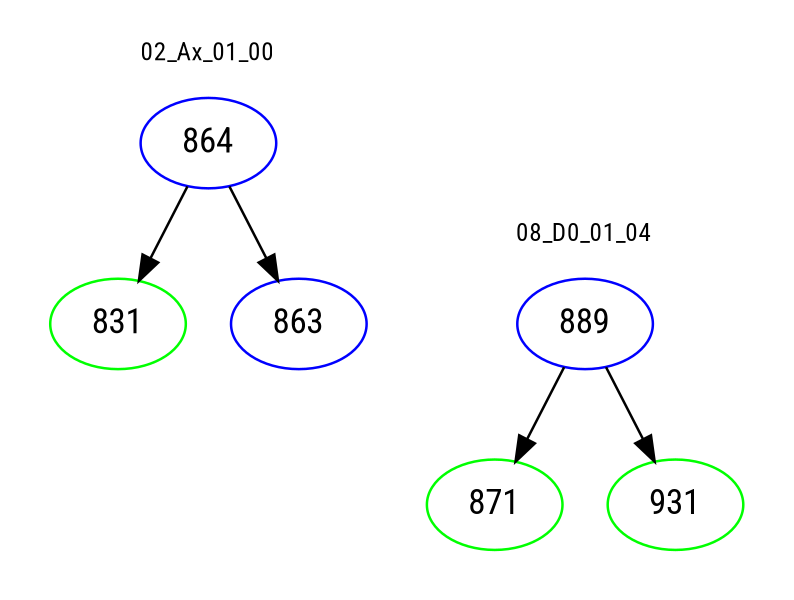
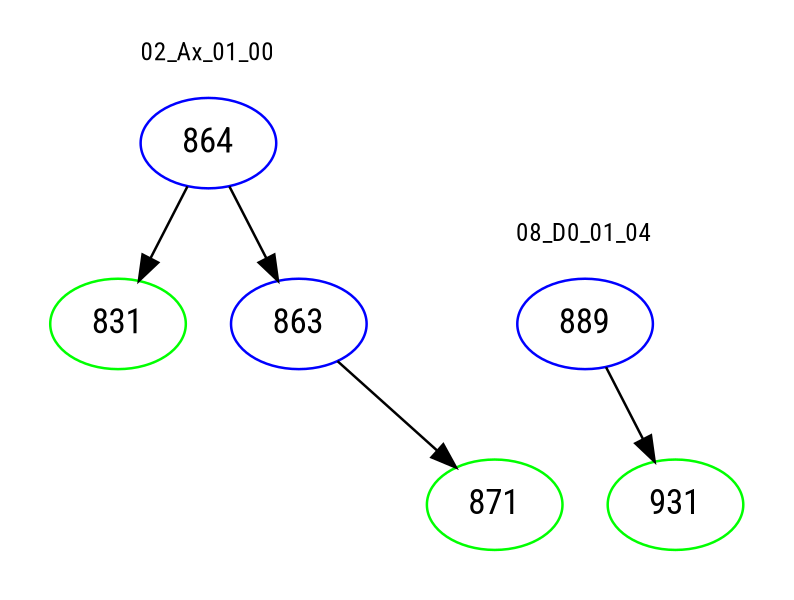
(546, 403) -> (387, 406)
